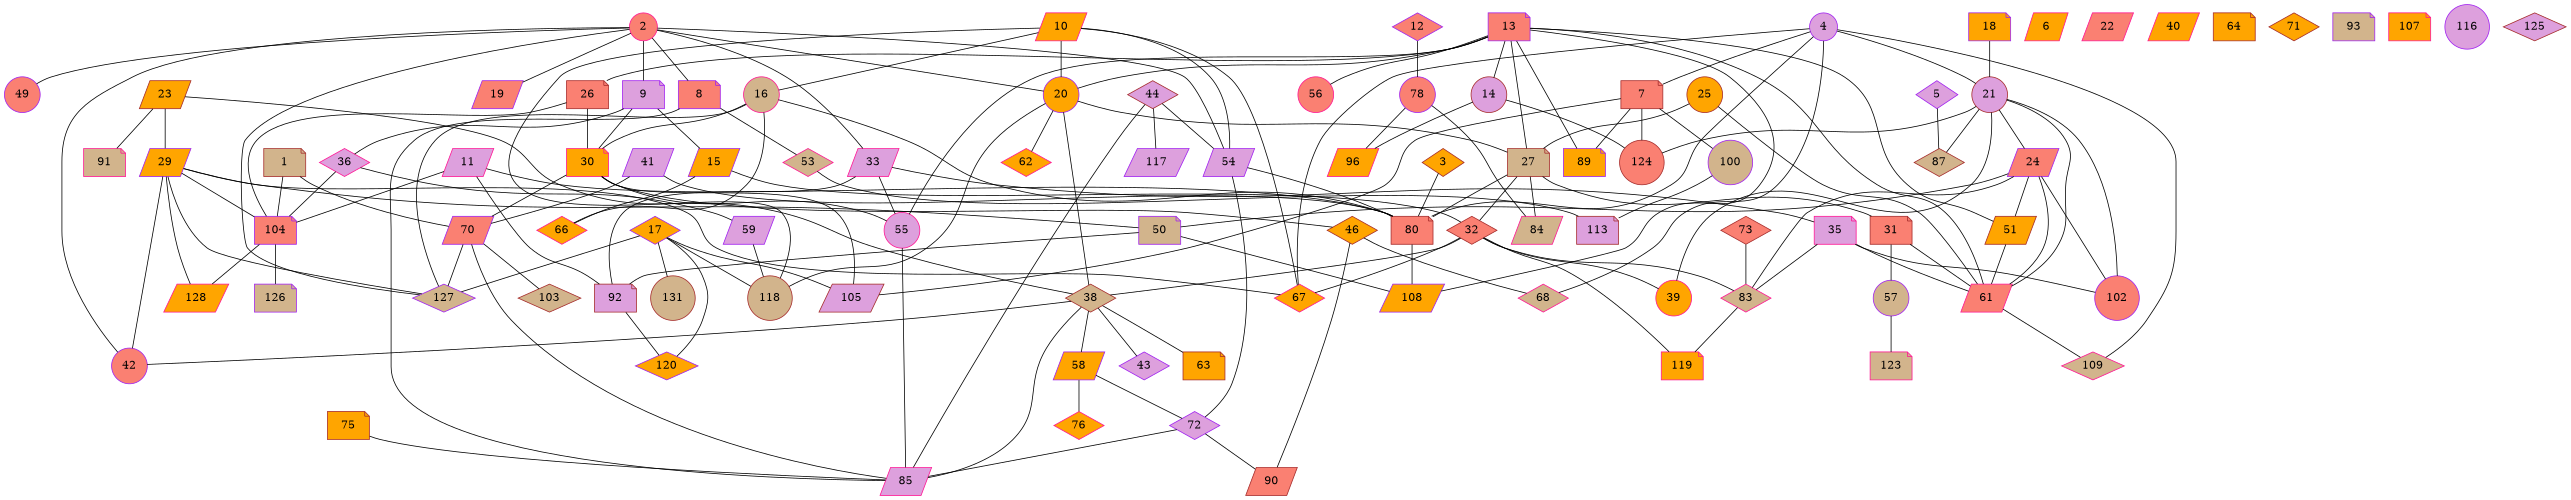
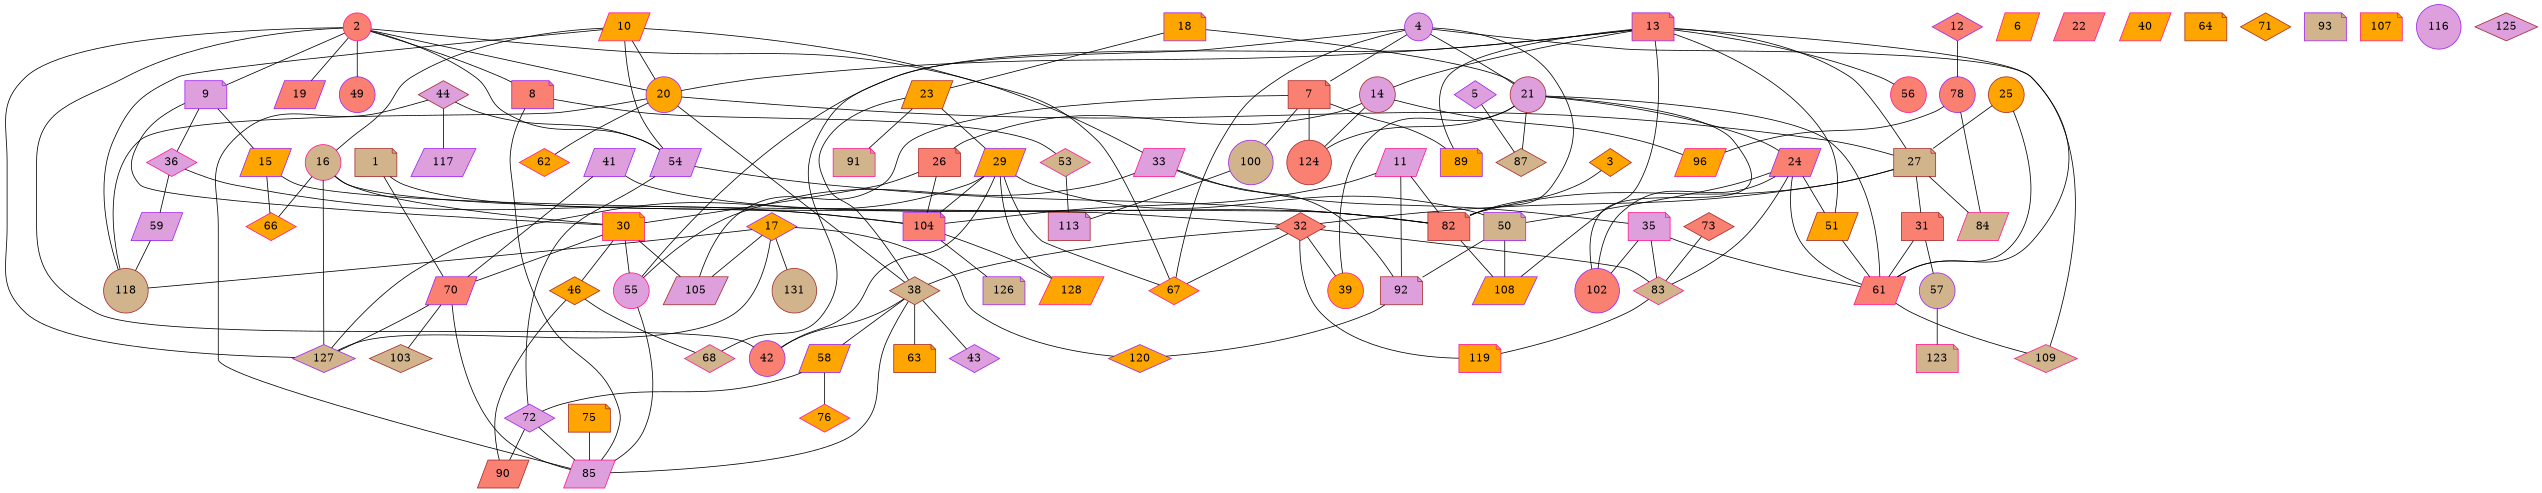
(1047, 57) -> (1187, 122)
none -> (1036, 66)
(1412, 230) -> (1449, 227)
